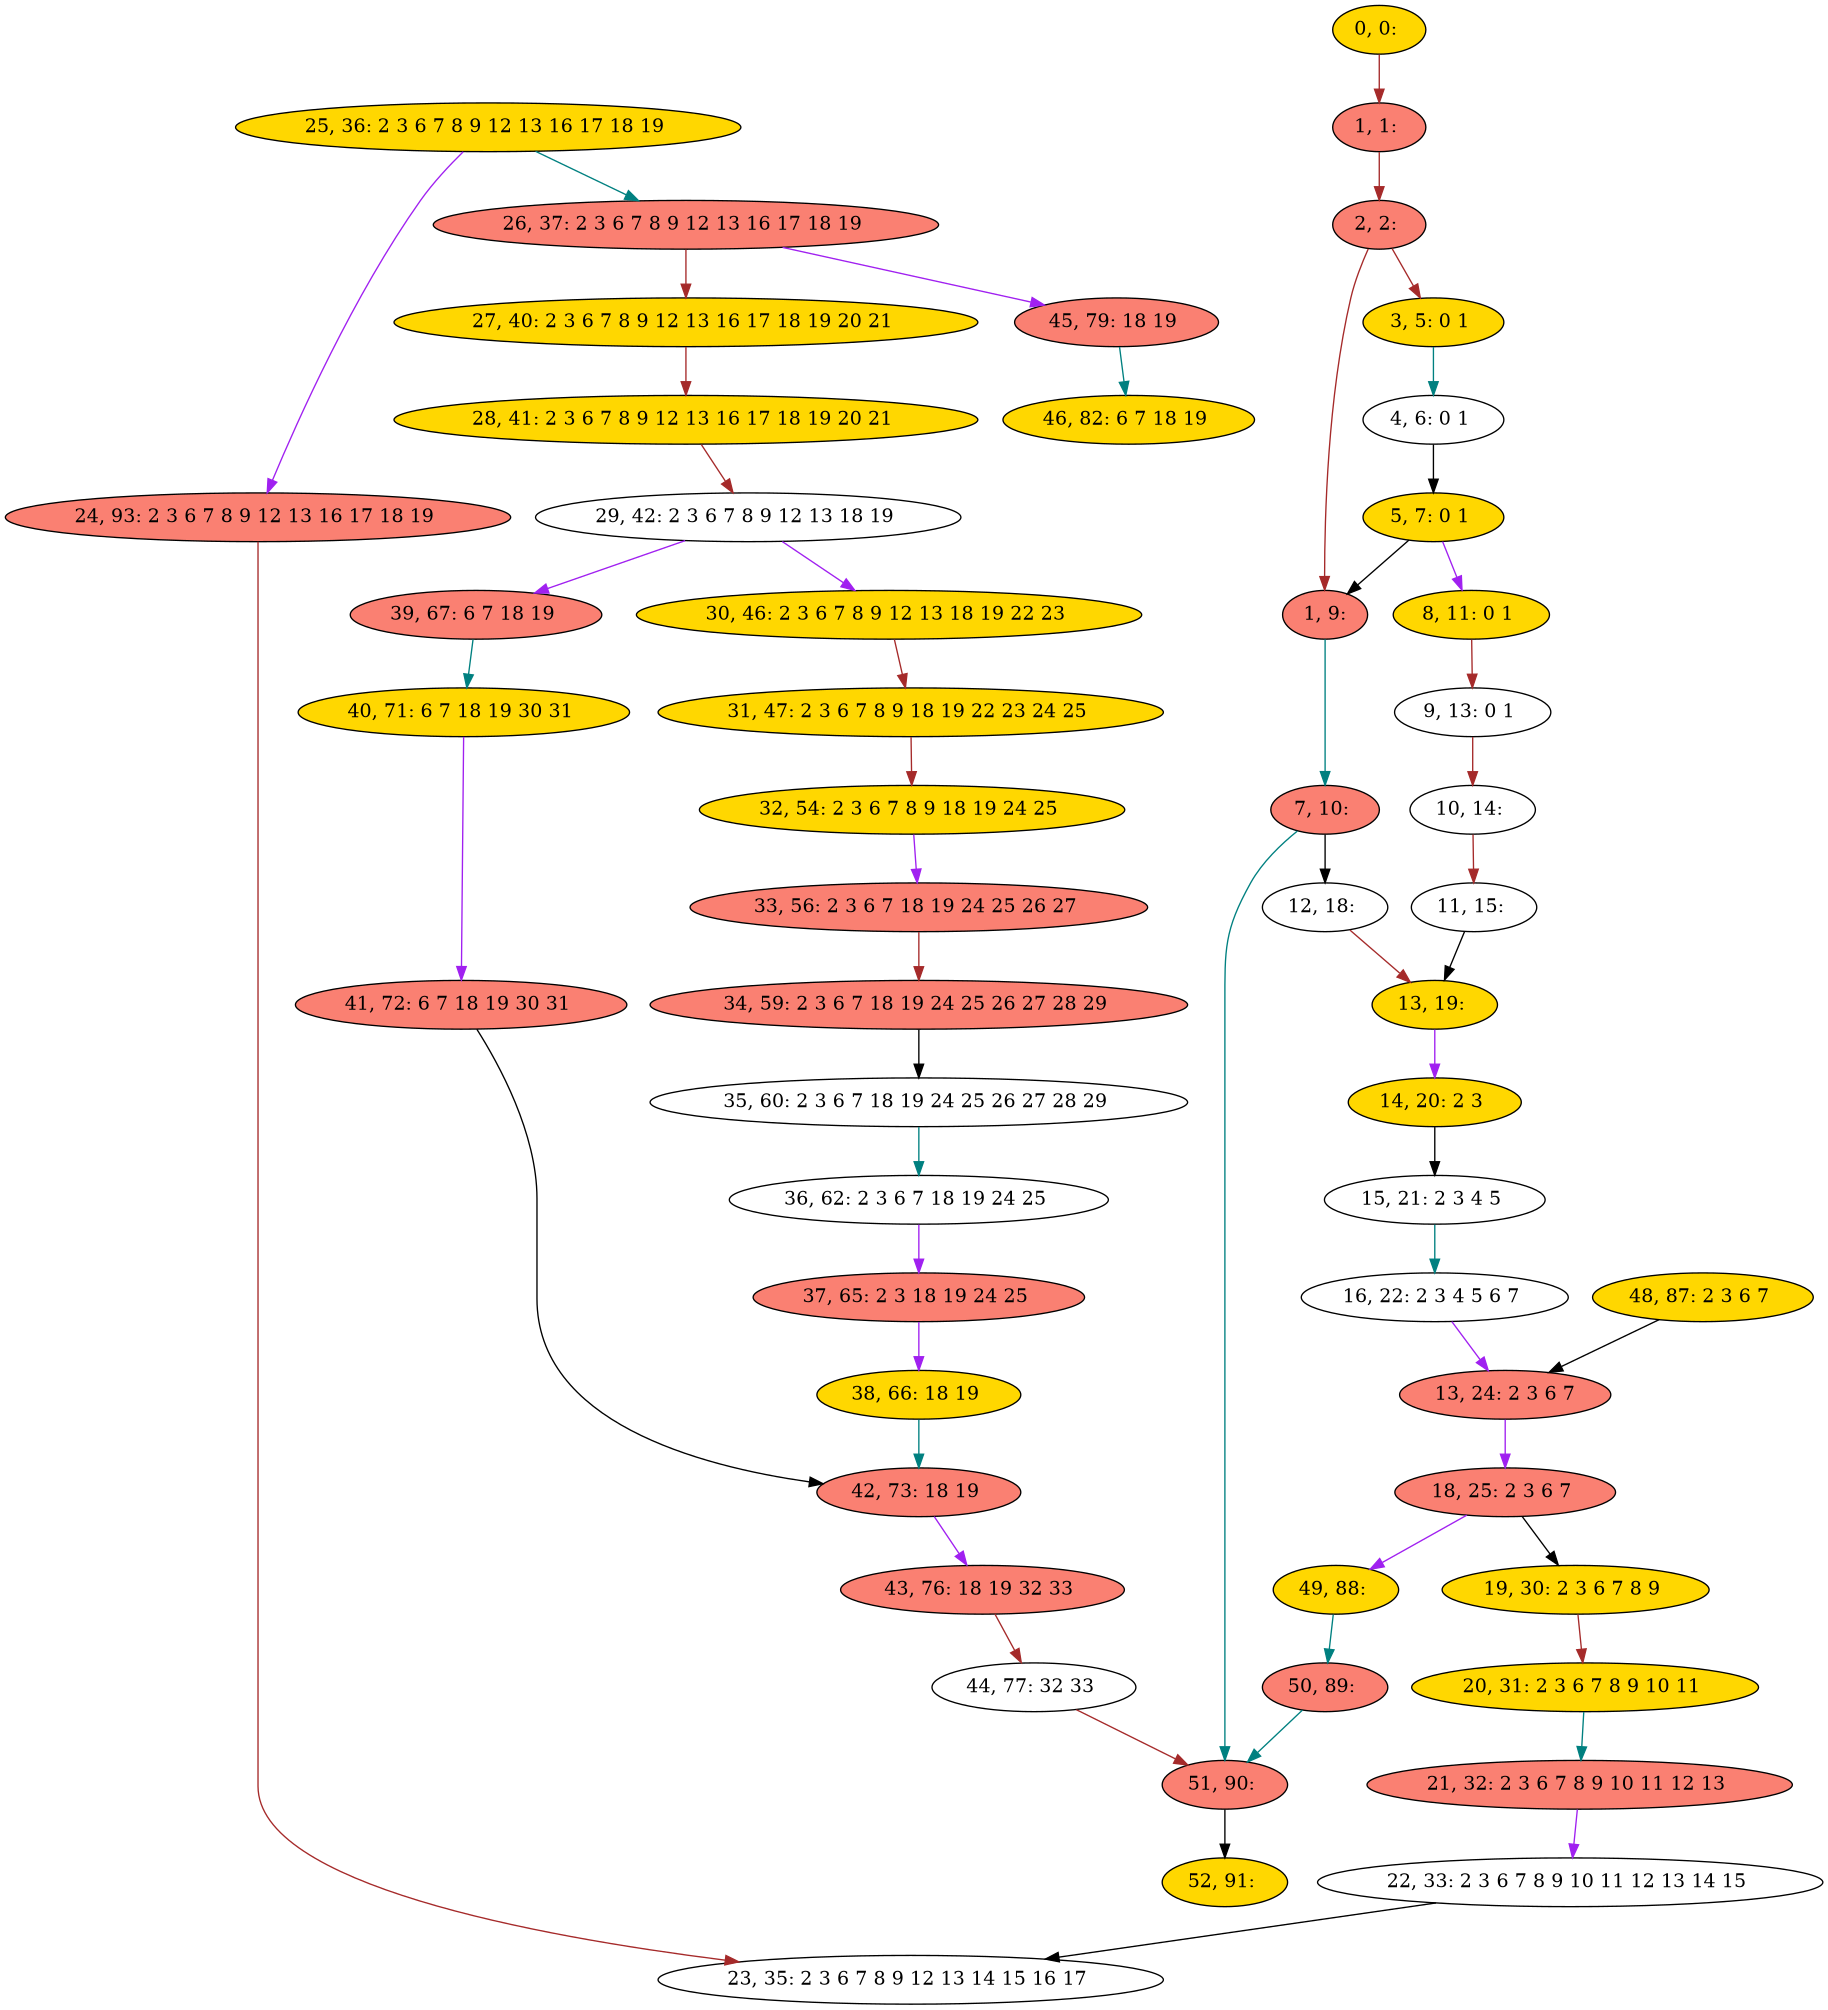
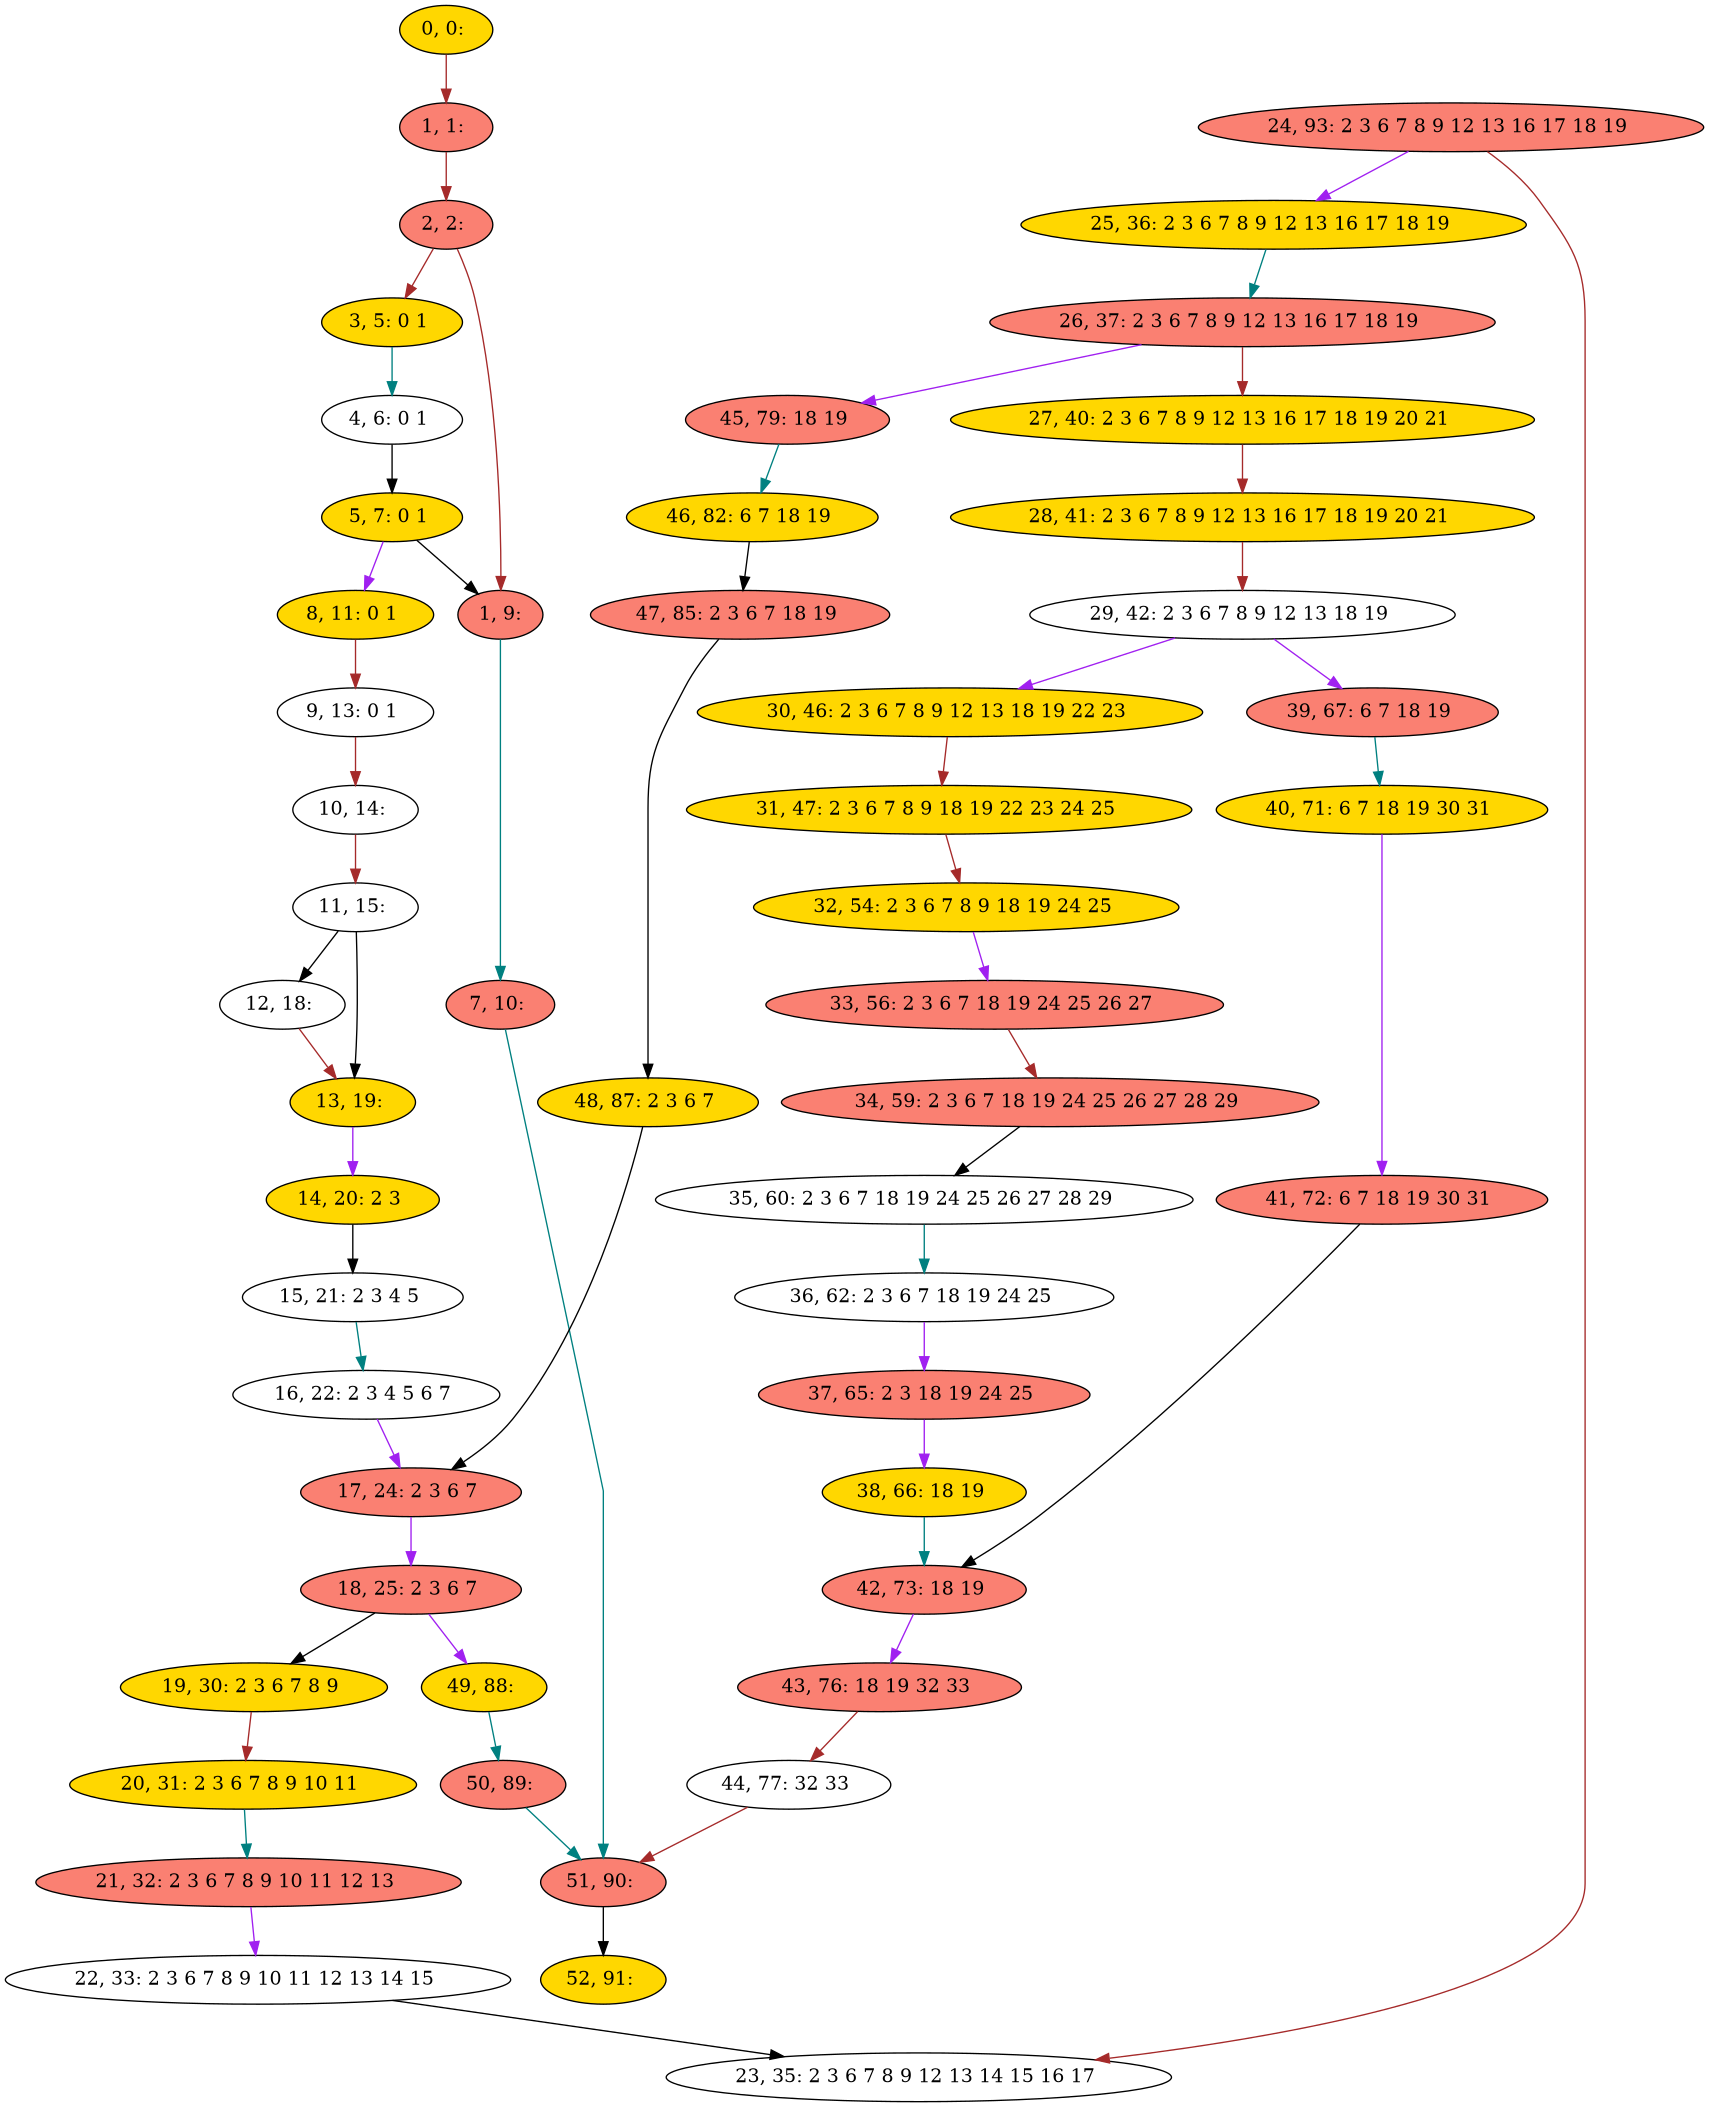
(355, 308) -> (1369, 173)
none -> (740, 615)
(1325, 852) -> (323, 951)
(1505, 1395) -> (411, 1492)
